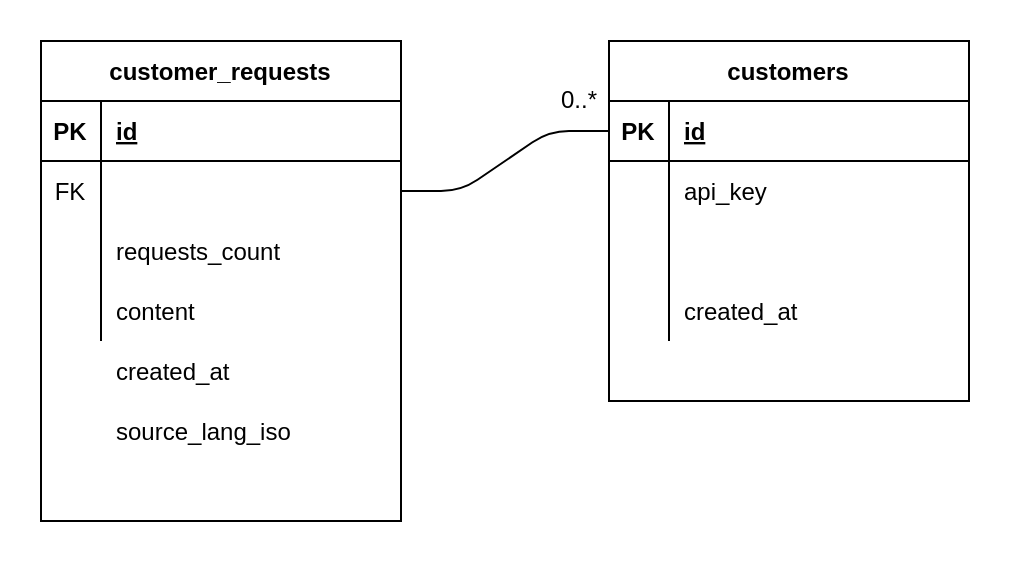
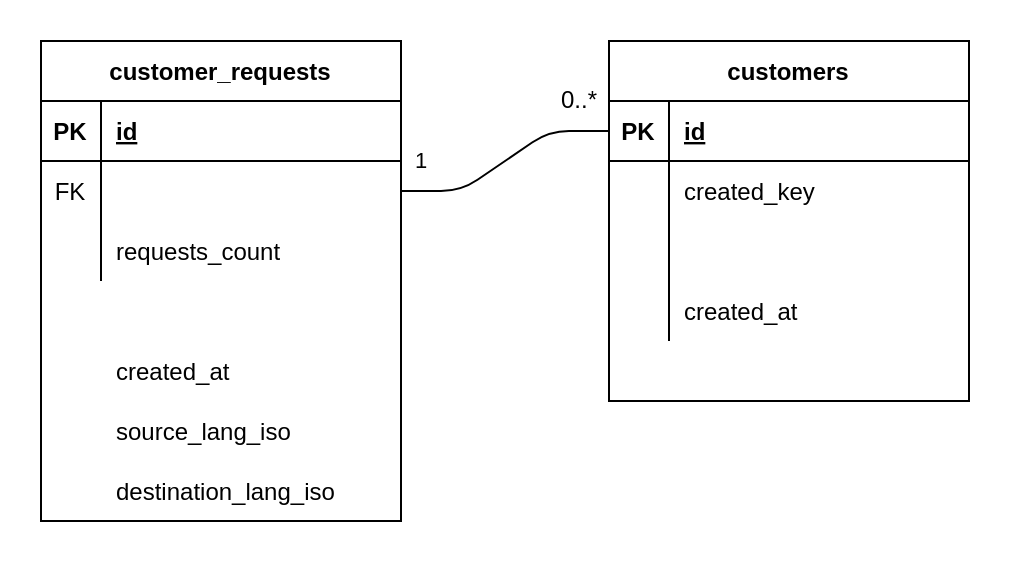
none -> (421, 161)
(728, 192) -> (758, 192)
(251, 311) -> none
none -> (251, 491)
